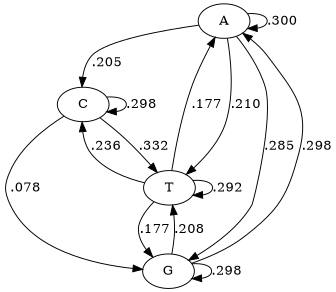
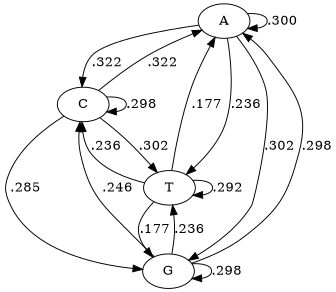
none -> (143, 58)
(107, 63) -> (107, 63)
(246, 104) -> (246, 104)
(154, 146) -> (154, 146)
(280, 146) -> (280, 146)
(26, 188) -> (26, 188)
none -> (102, 202)
(190, 230) -> (190, 230)
